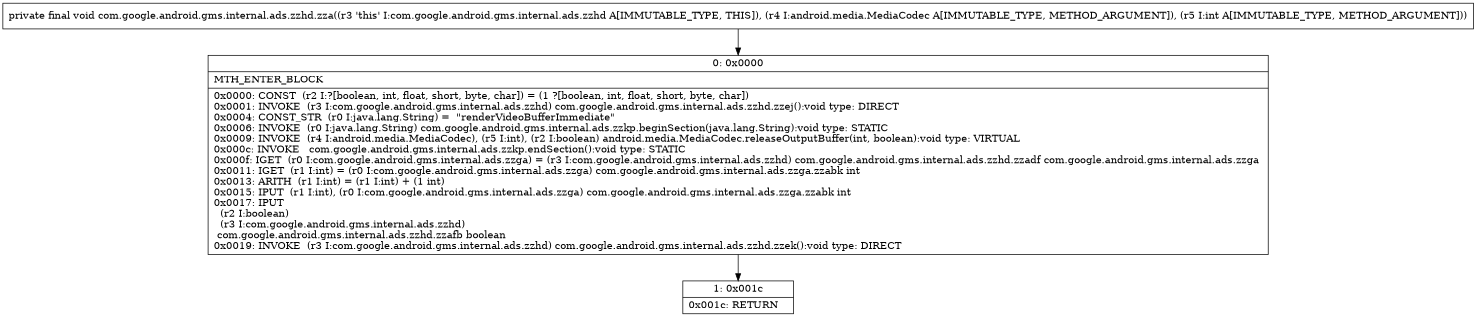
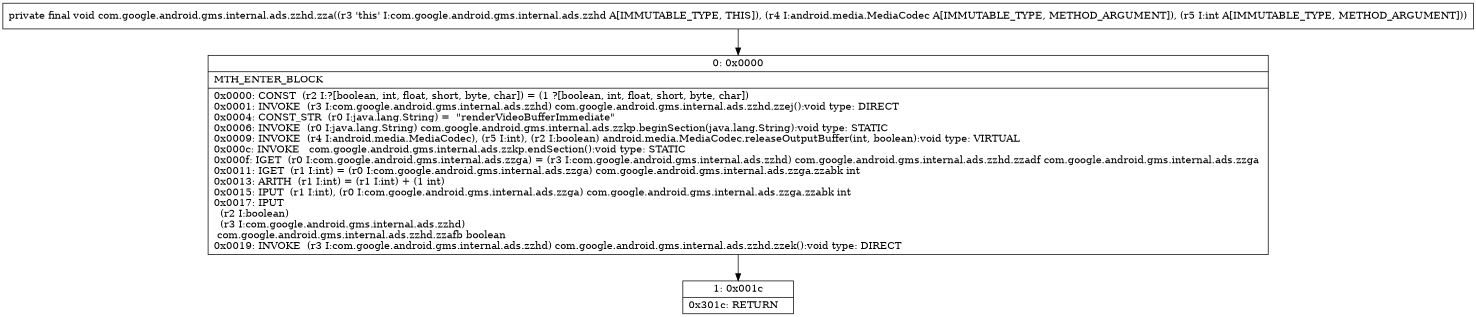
(738, 305) -> (738, 305)
